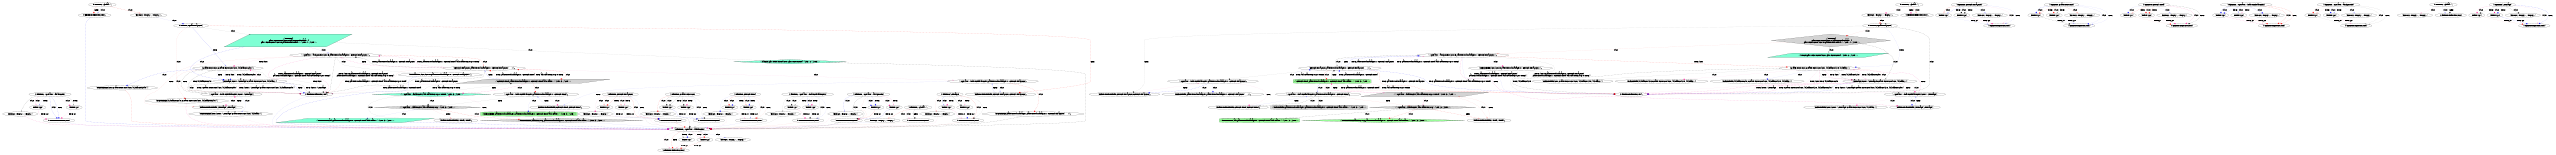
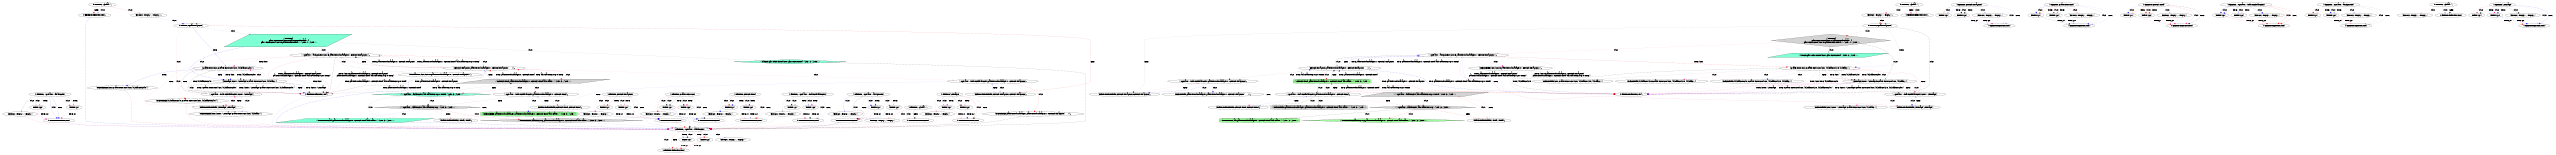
(165, 75) -> (165, 75)
